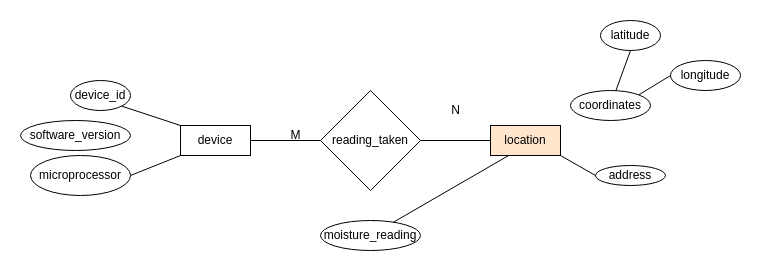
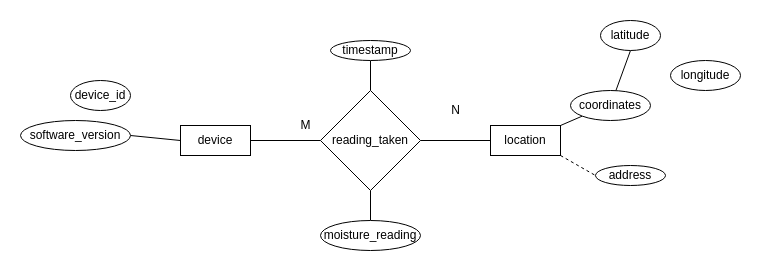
none -> (371, 51)
none -> (371, 76)
(654, 85) -> none
(151, 116) -> none
(296, 136) -> (306, 126)
none -> (156, 138)
(526, 141) -> (526, 141)
(577, 165) -> (577, 165)
(155, 166) -> none
(81, 176) -> none
(452, 188) -> (571, 121)
none -> (371, 206)
